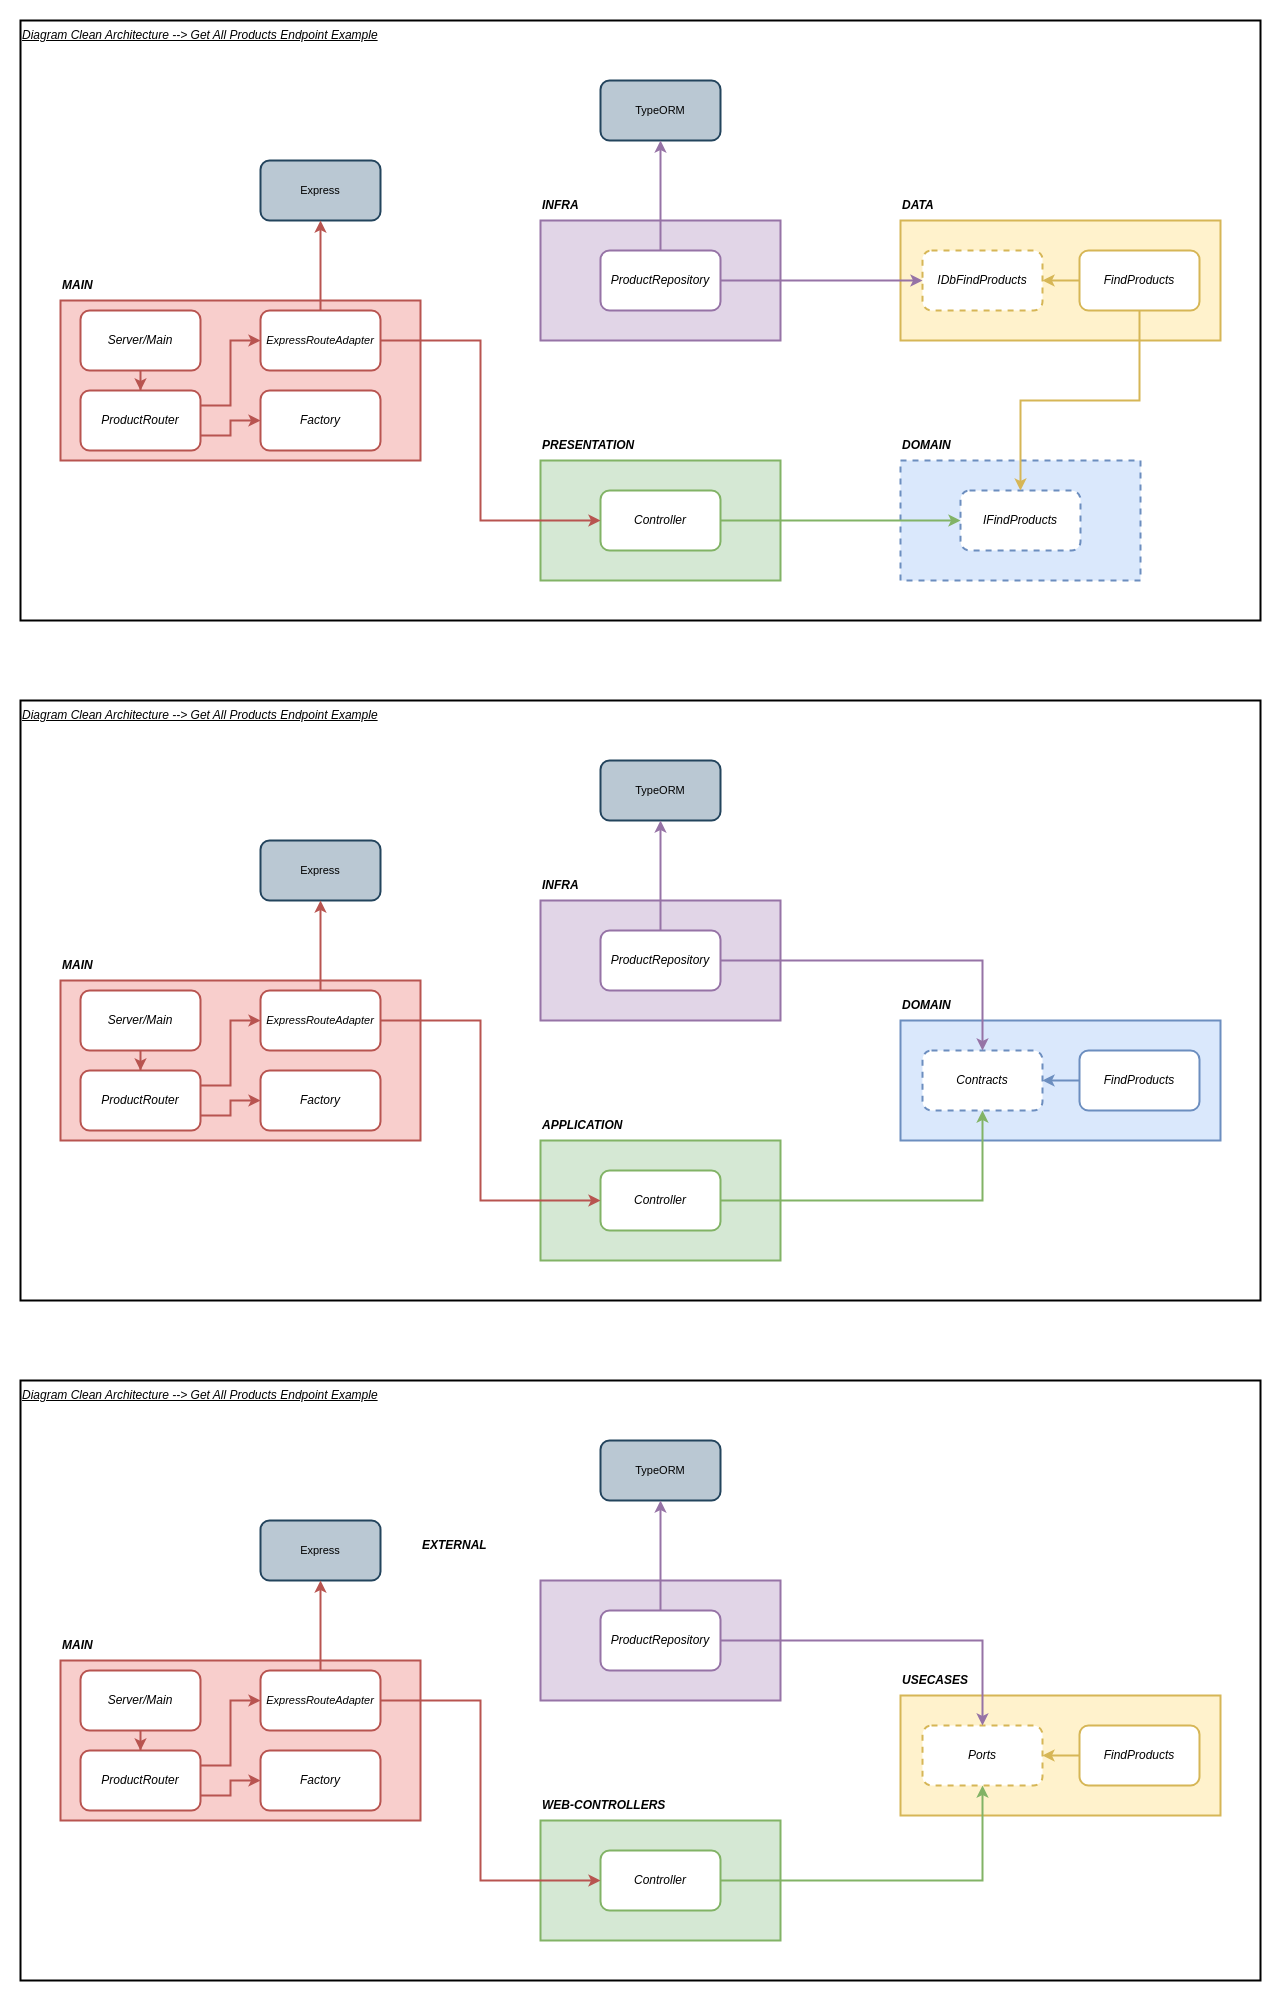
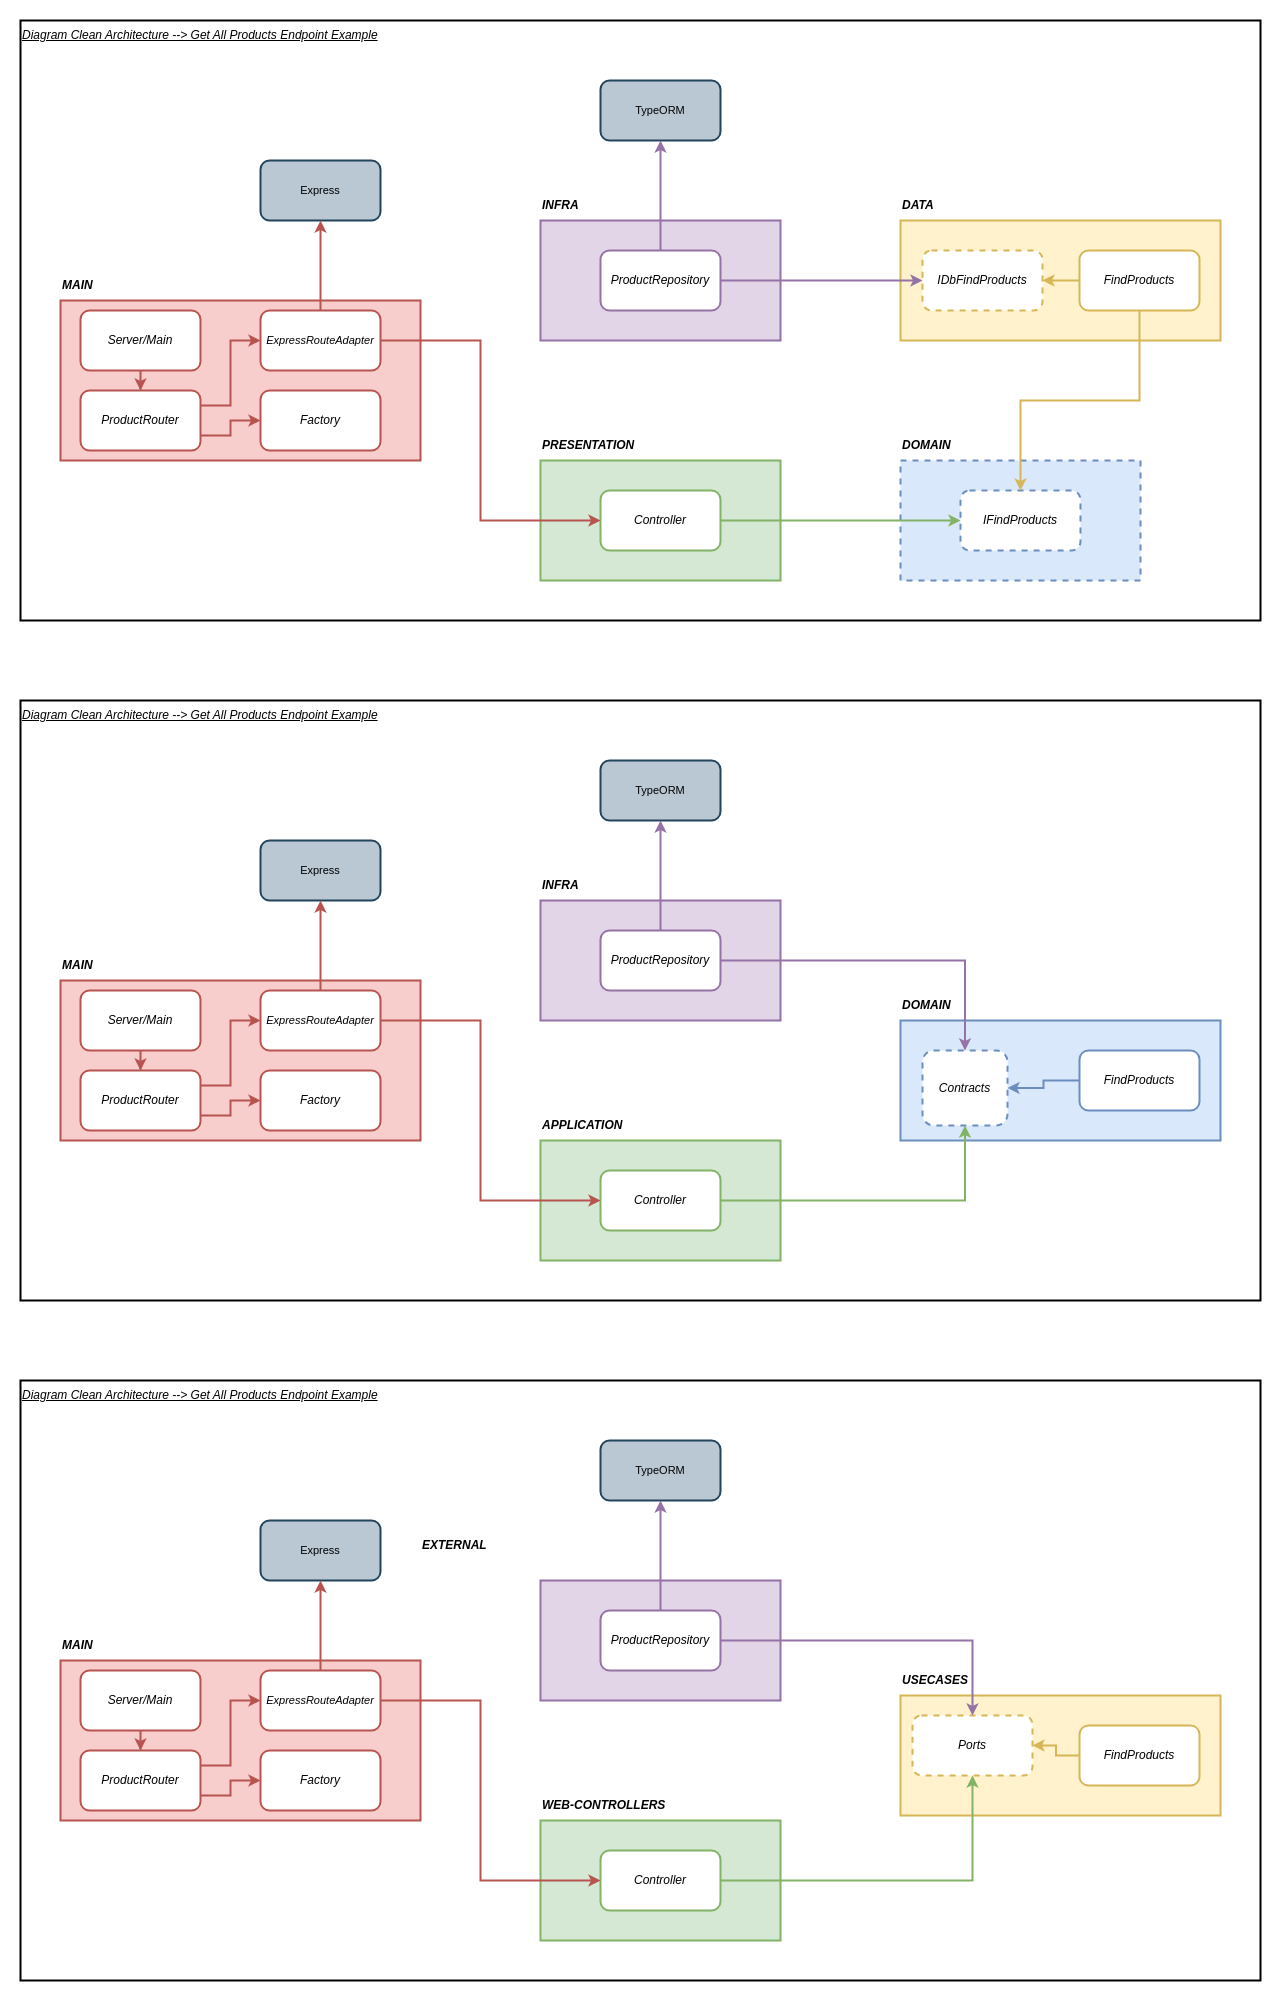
(983, 1081) -> (965, 1088)
(983, 1756) -> (973, 1746)
